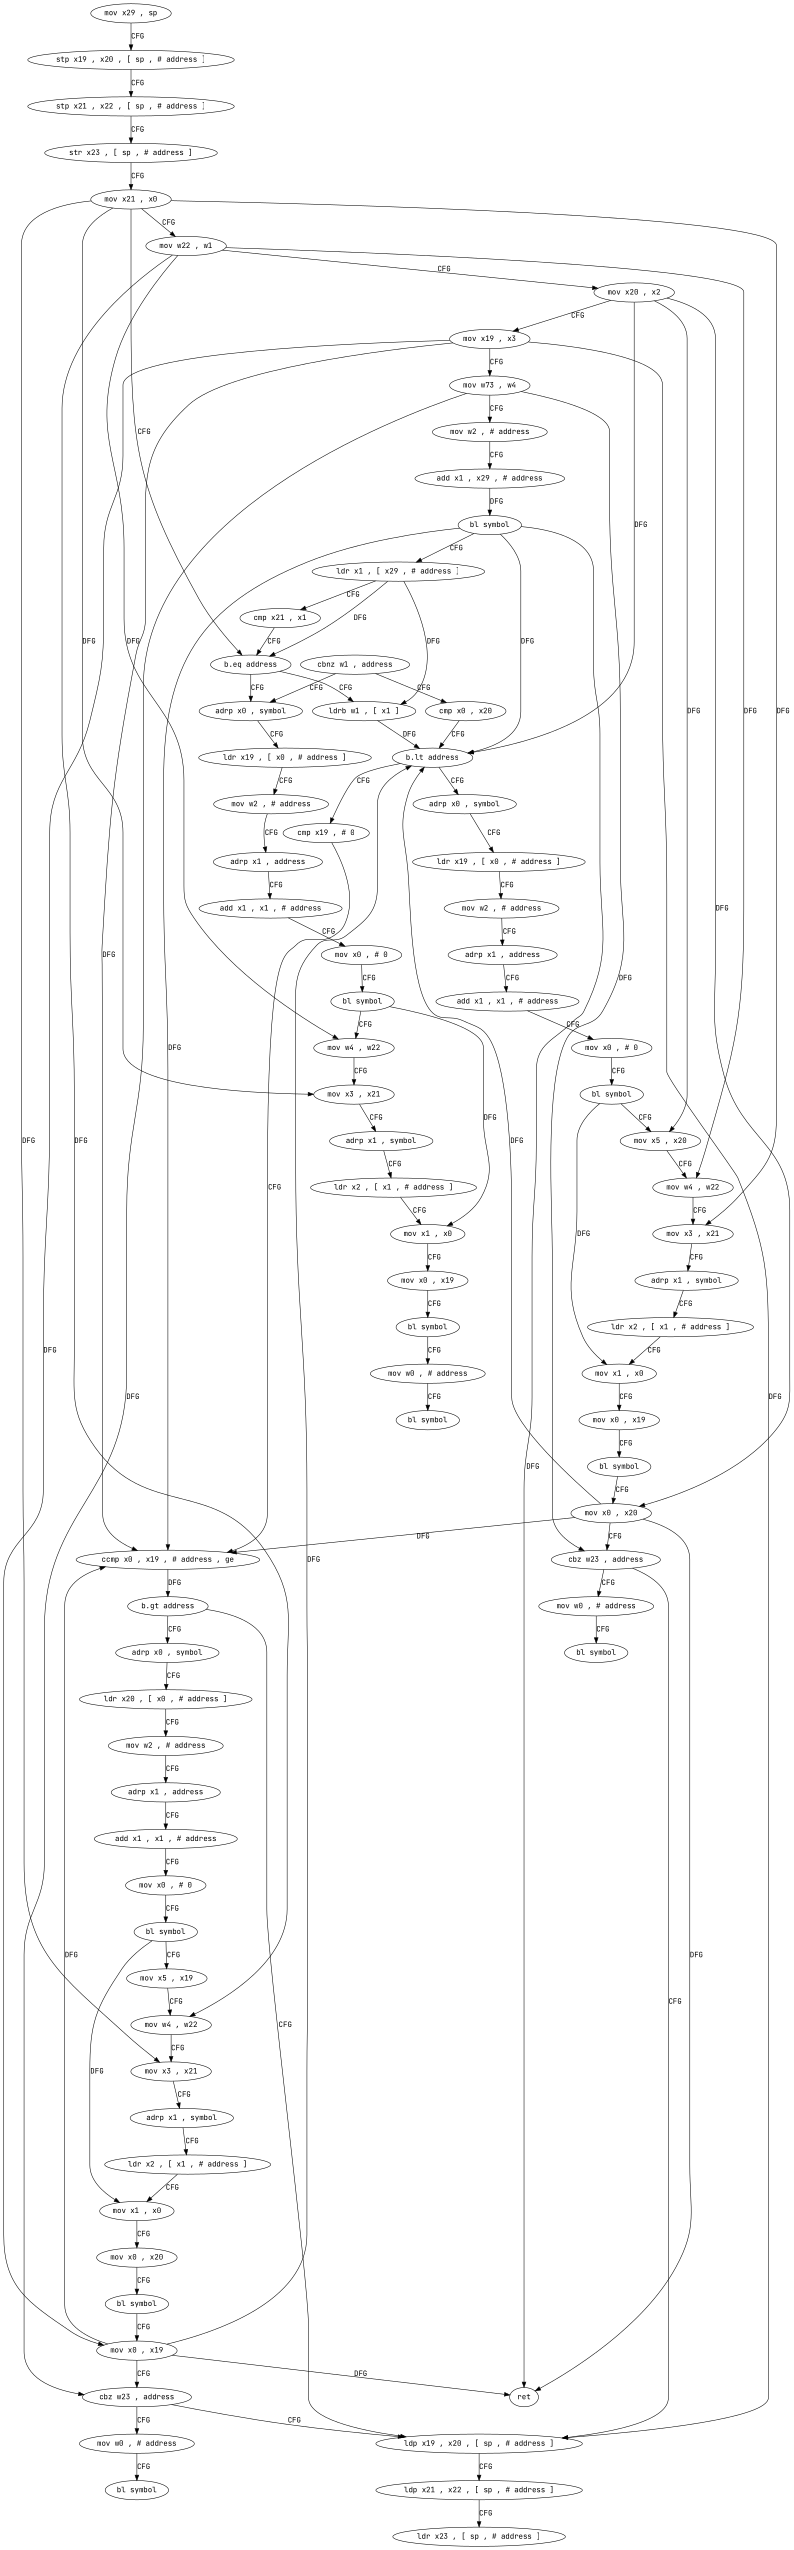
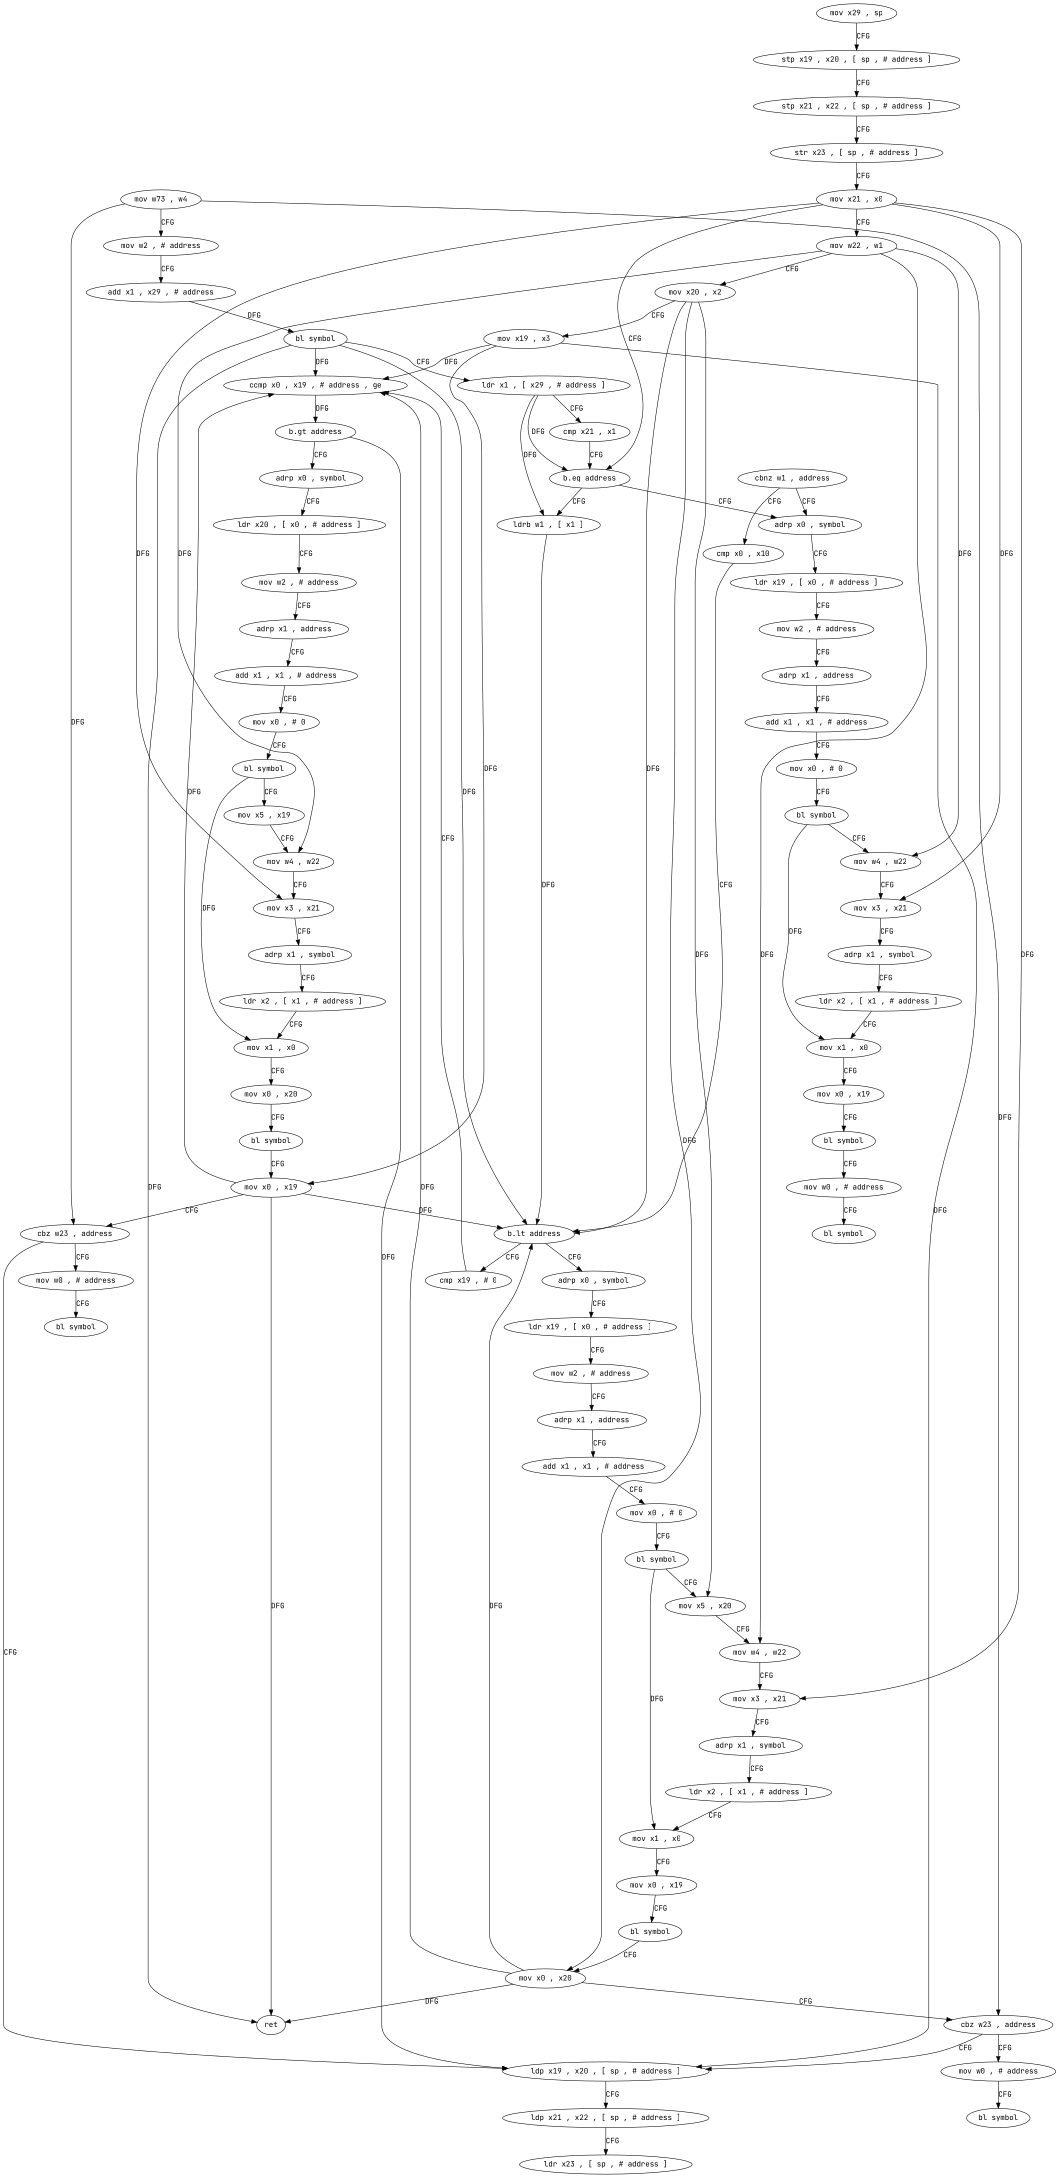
(490, 360) -> none
(466, 711) -> (743, 554)
(285, 2025) -> (388, 1257)
